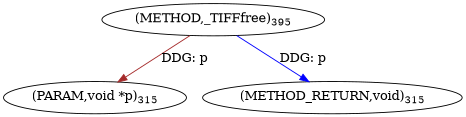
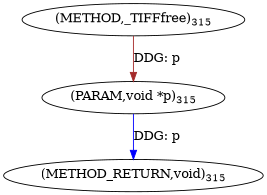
(281, 18) -> (202, 18)
(269, 56) -> (133, 132)
